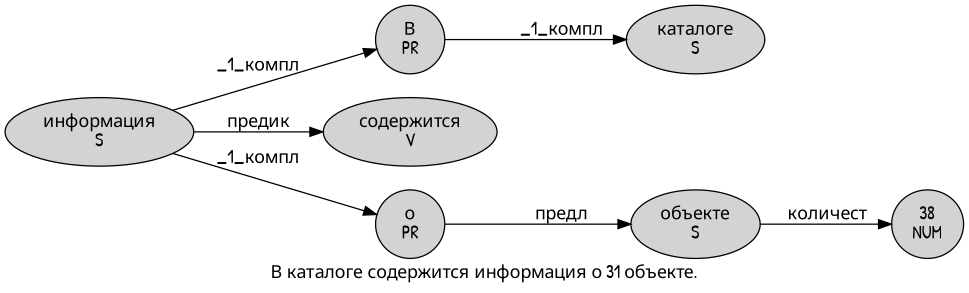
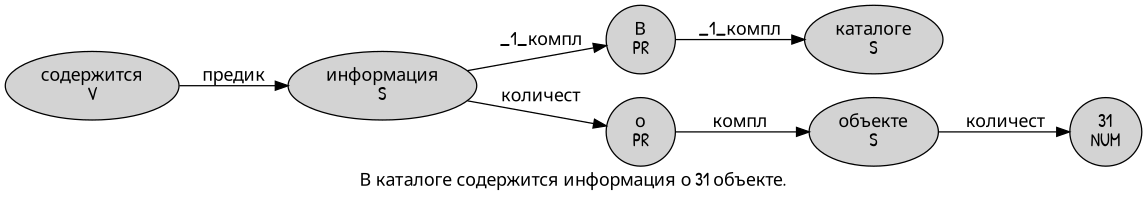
(252, 132) -> (227, 86)
(258, 158) -> (541, 97)
(562, 215) -> (740, 122)
(928, 224) -> (1106, 132)
